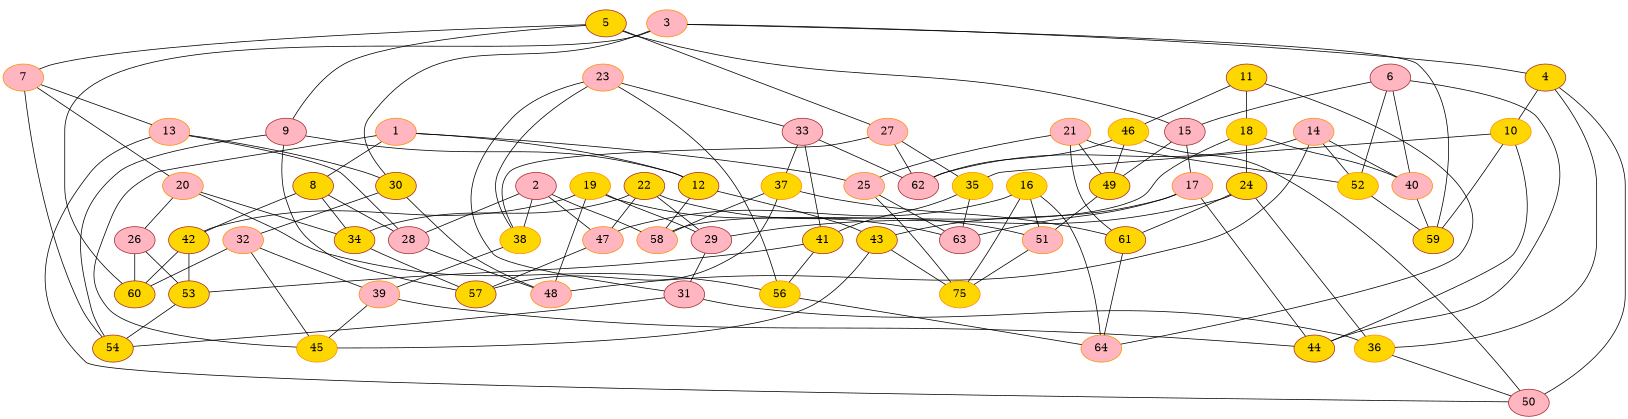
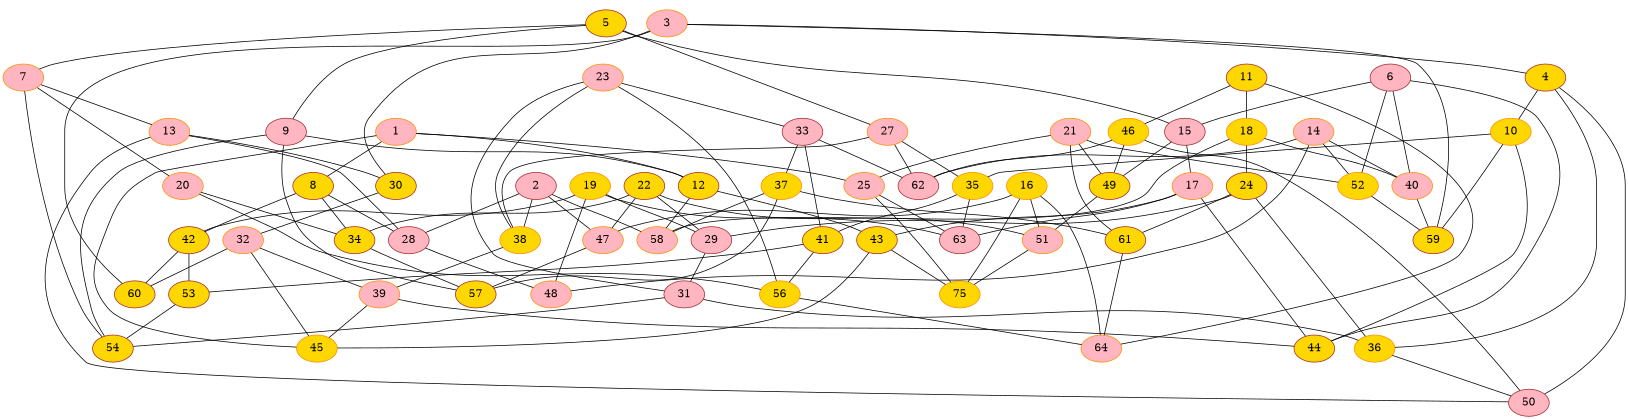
(135, 240) -> none
(464, 251) -> none
